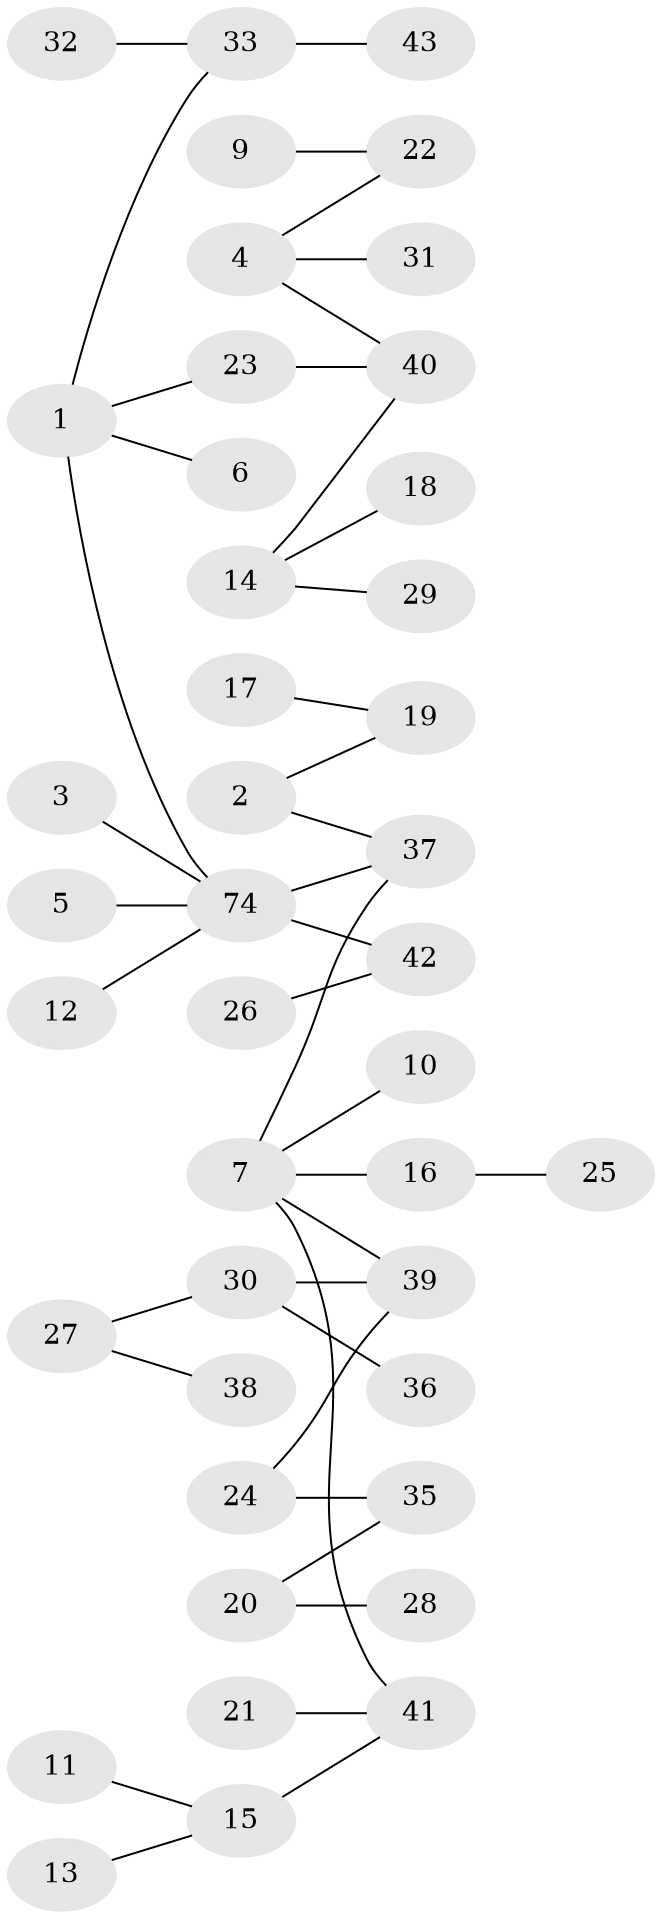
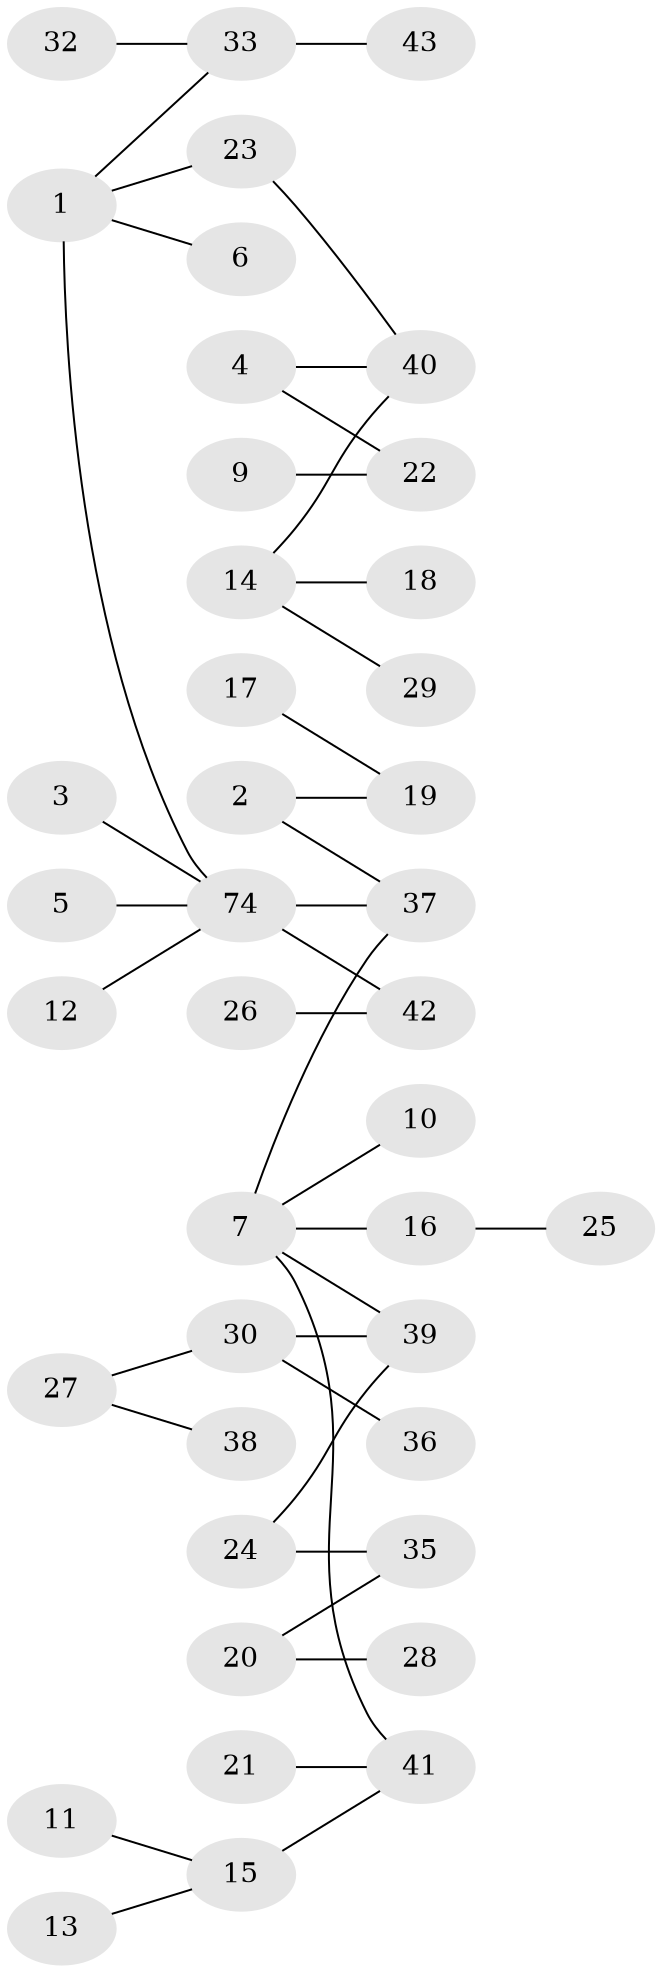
(421, 259) -> none
